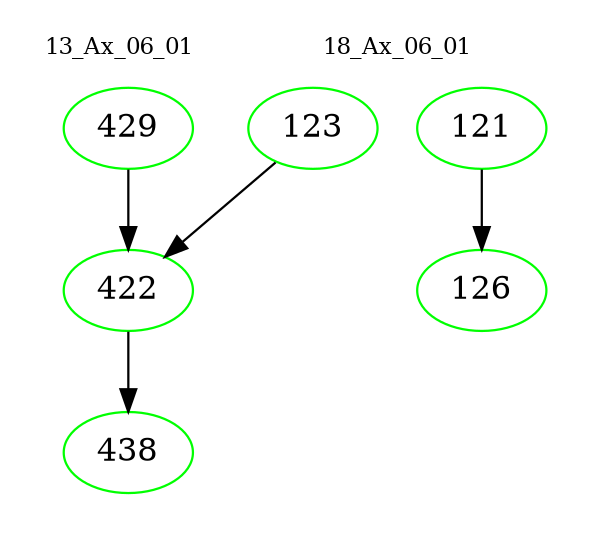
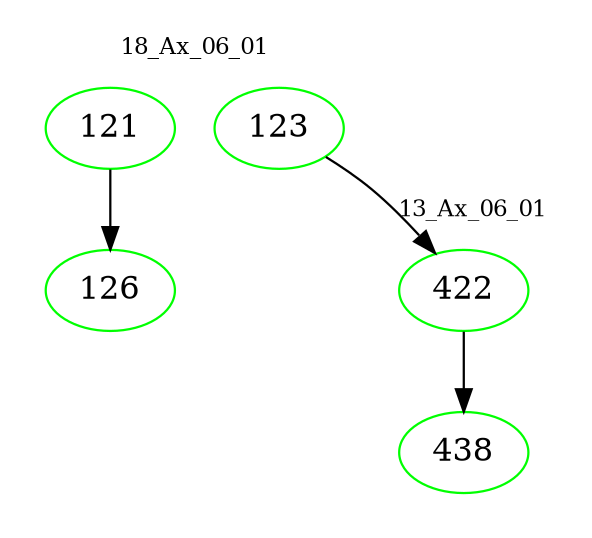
(128, 128) -> none
